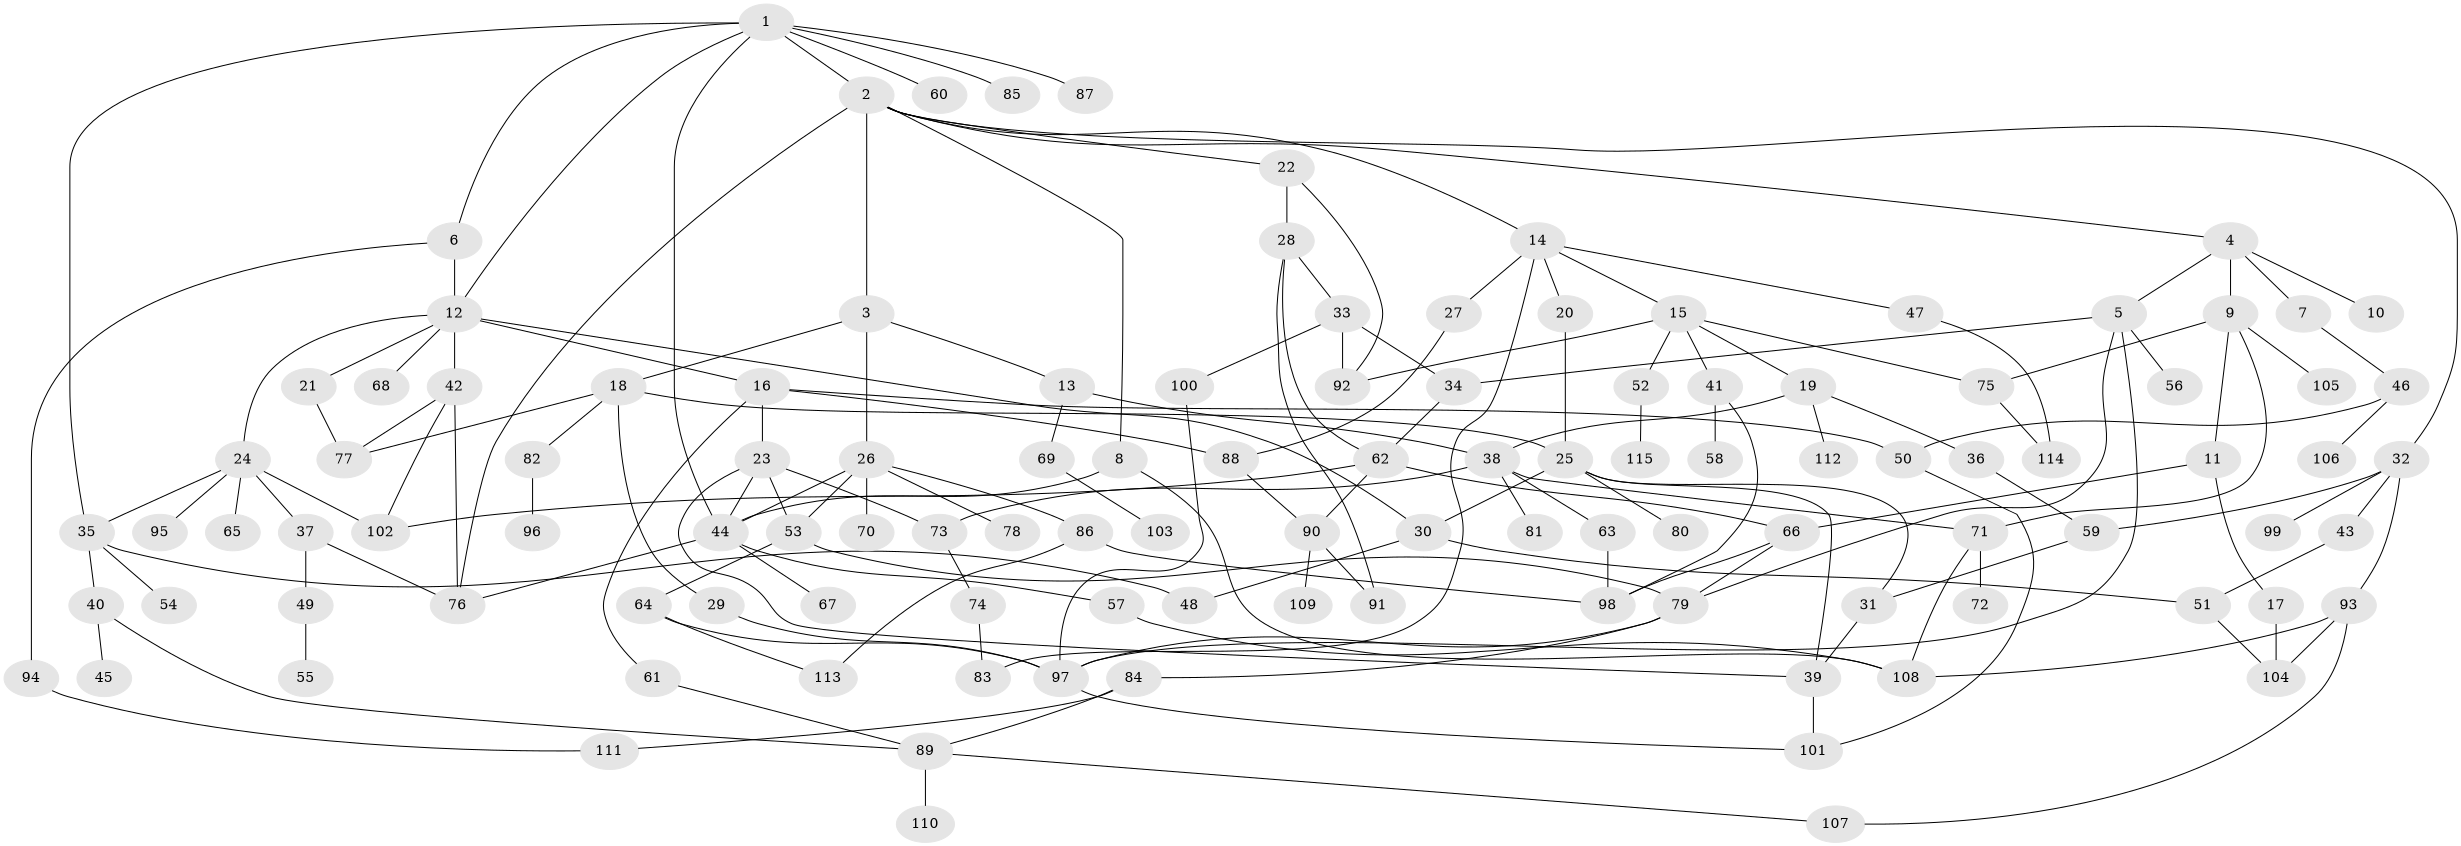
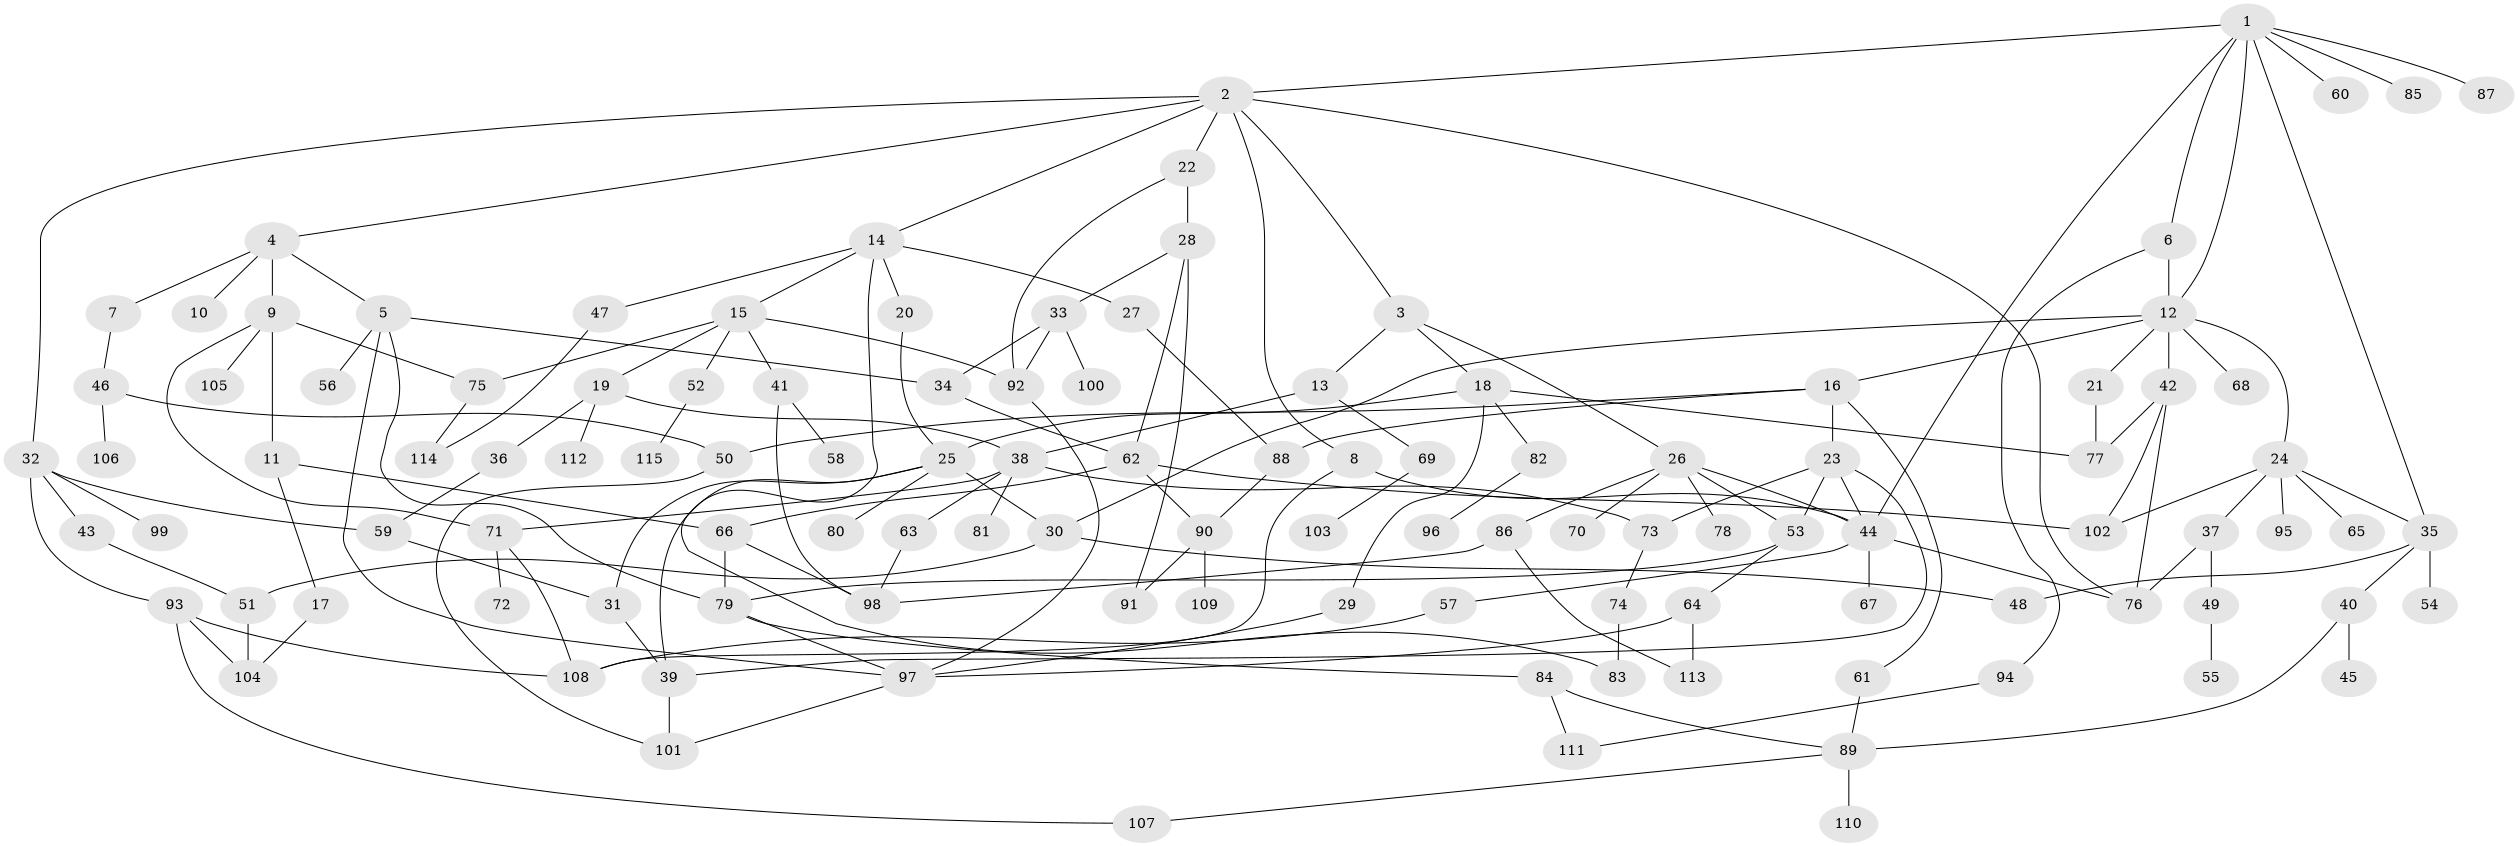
(1175, 568) -> (1083, 564)
